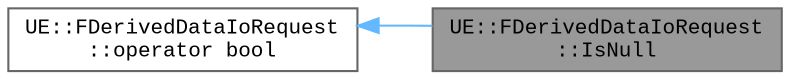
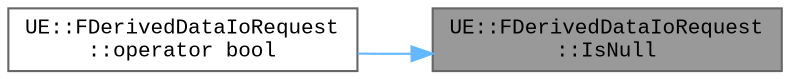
(406, 26) -> (385, 54)
